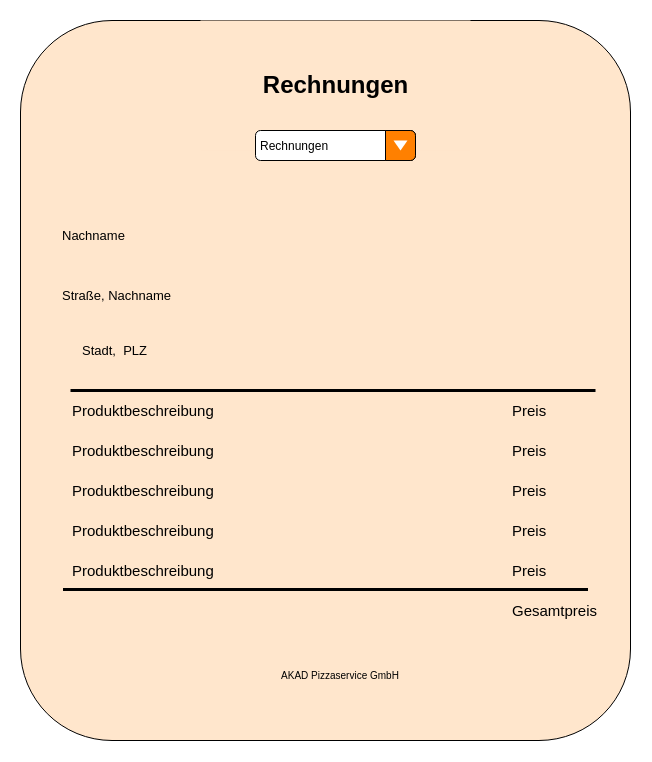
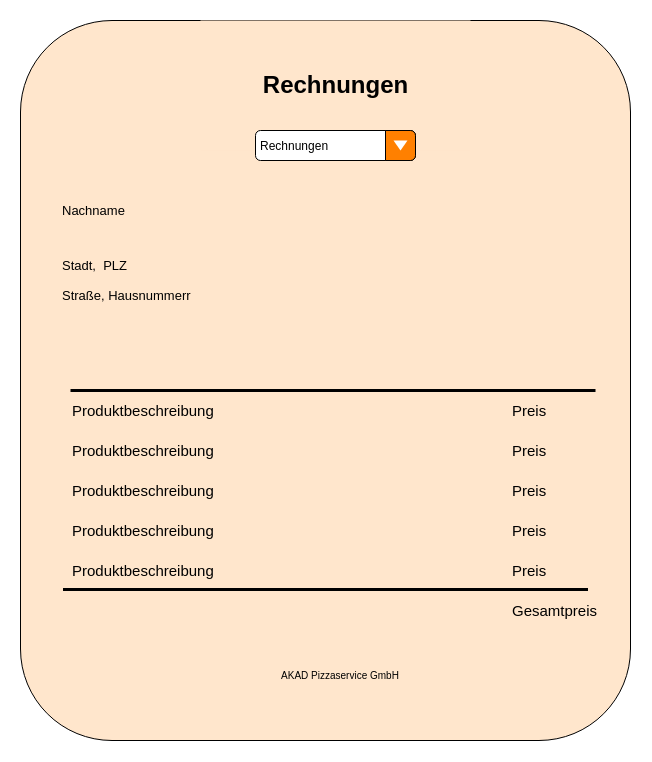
(121, 236) -> (121, 211)
(113, 296) -> (123, 296)
(146, 351) -> (126, 266)
